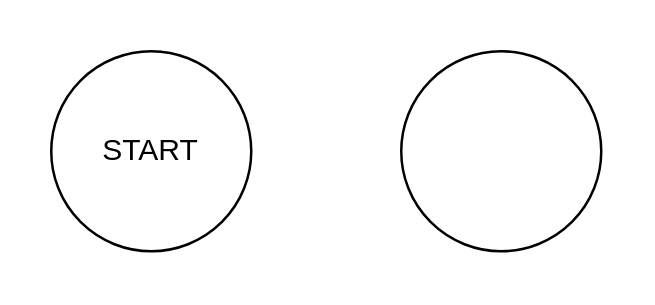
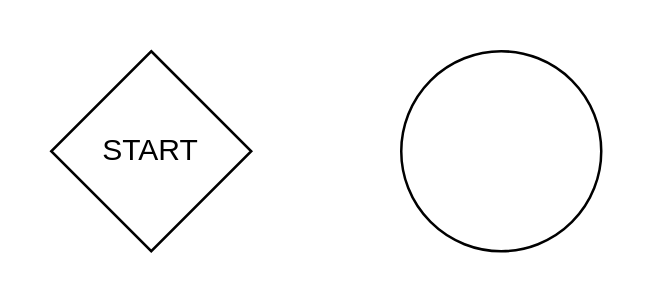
(151, 151) -> (151, 151)
